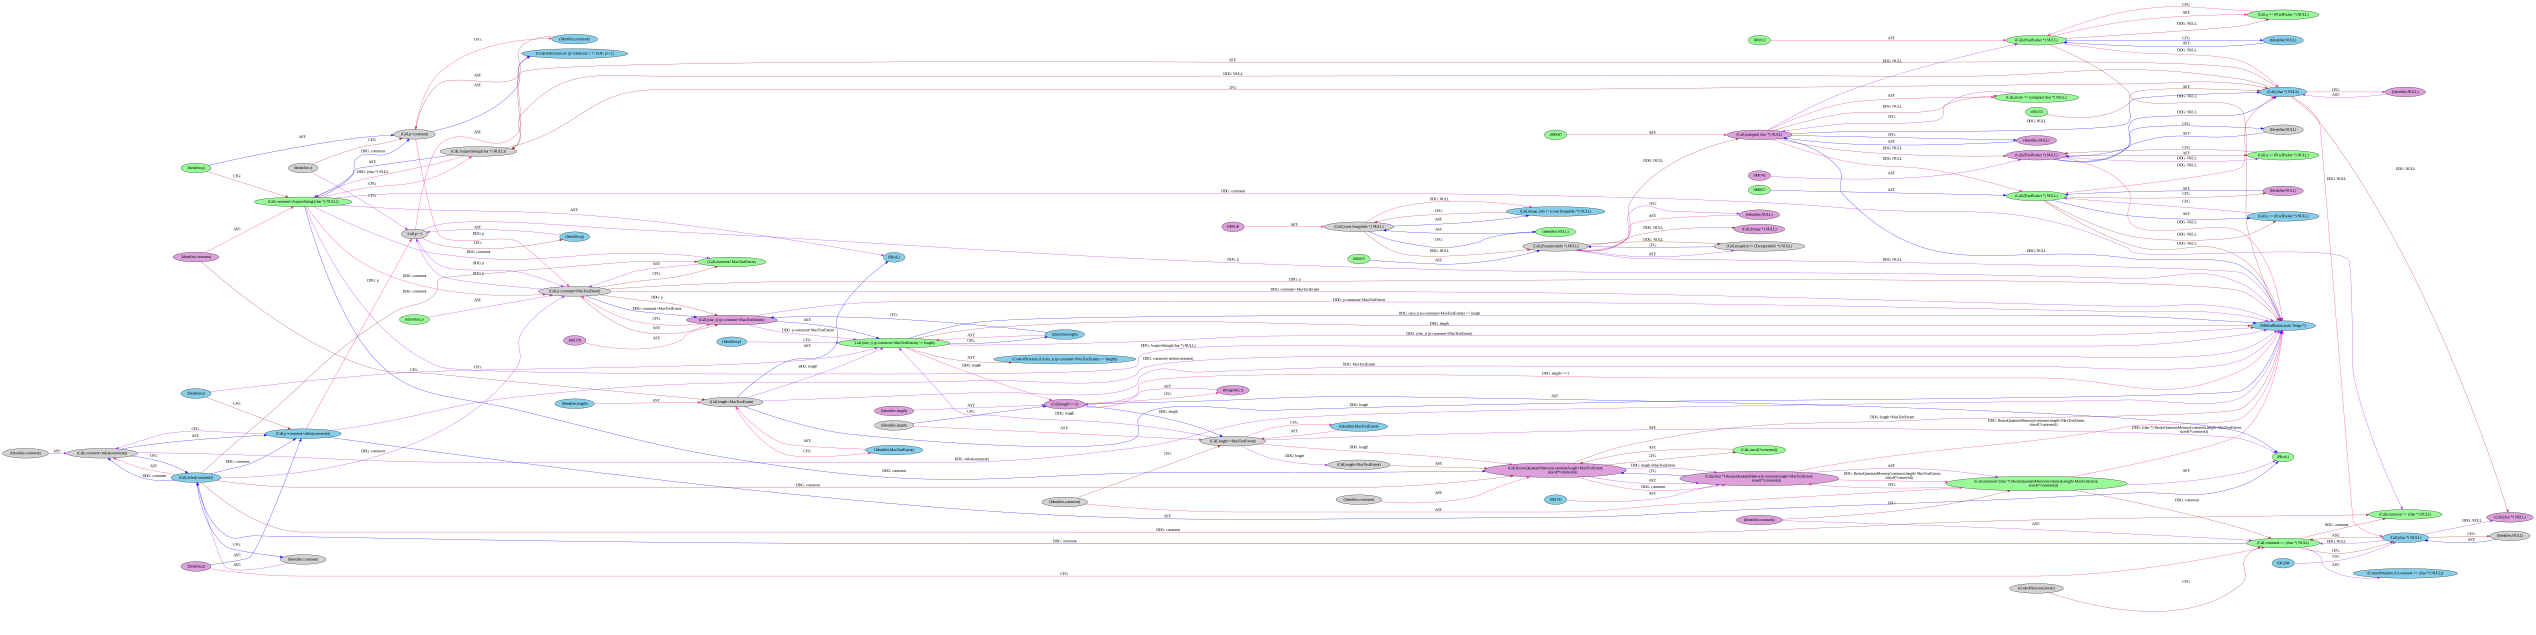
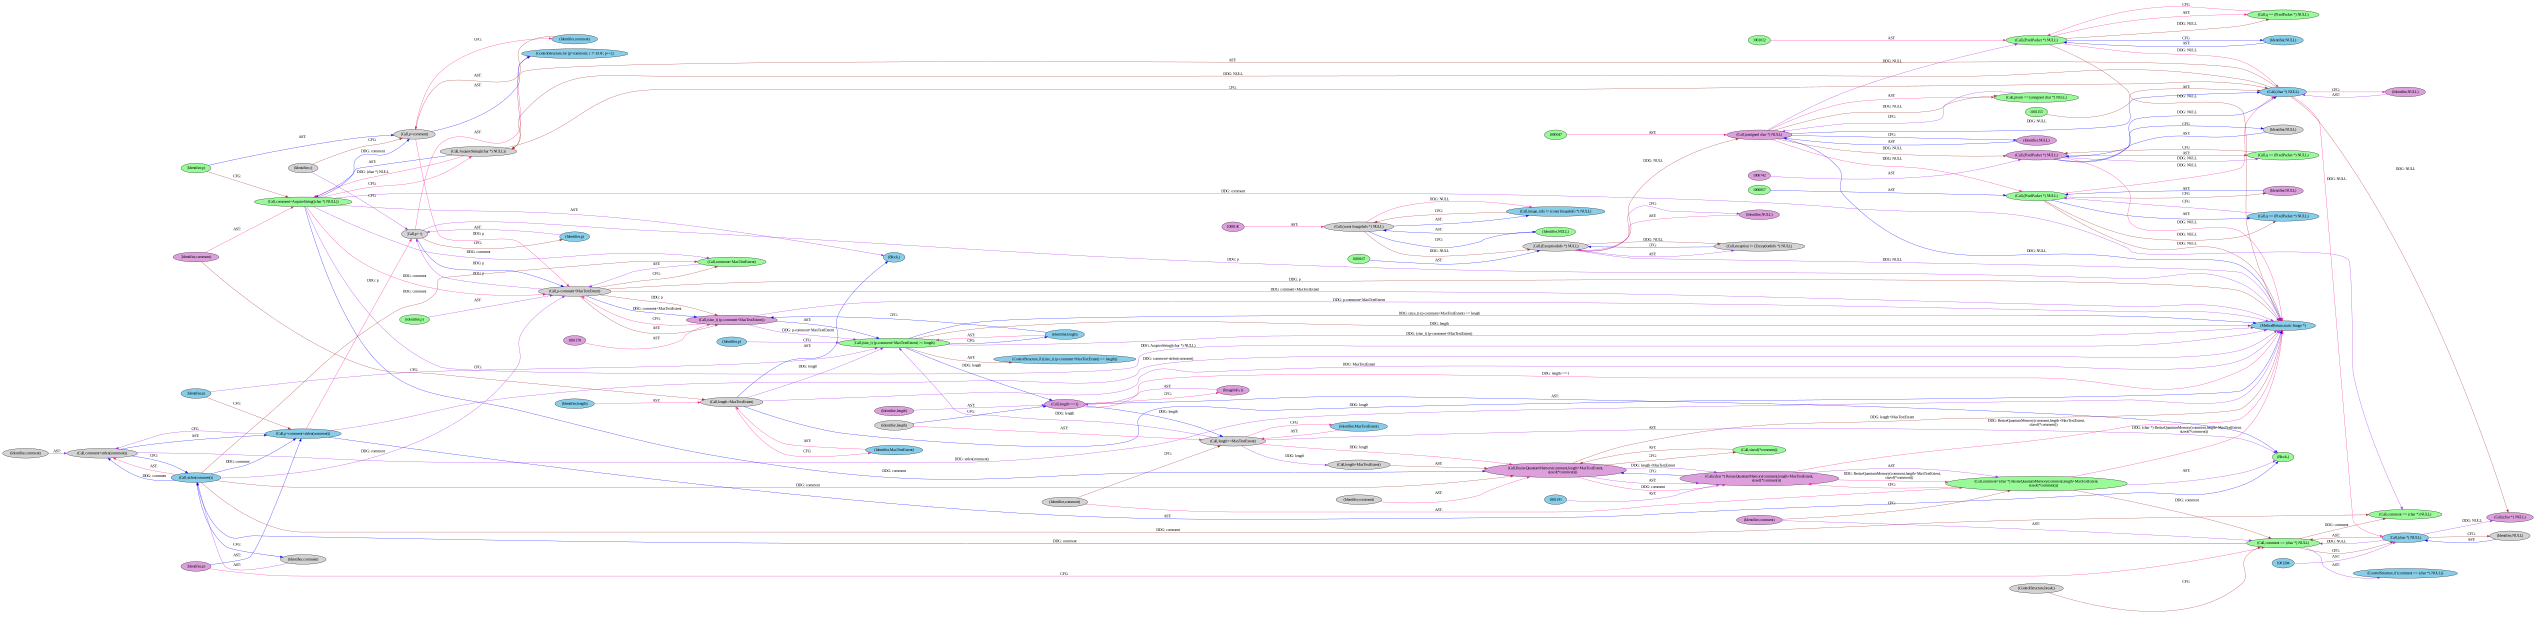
(1759, 229) -> none
(484, 270) -> (484, 270)
(977, 375) -> (977, 375)
